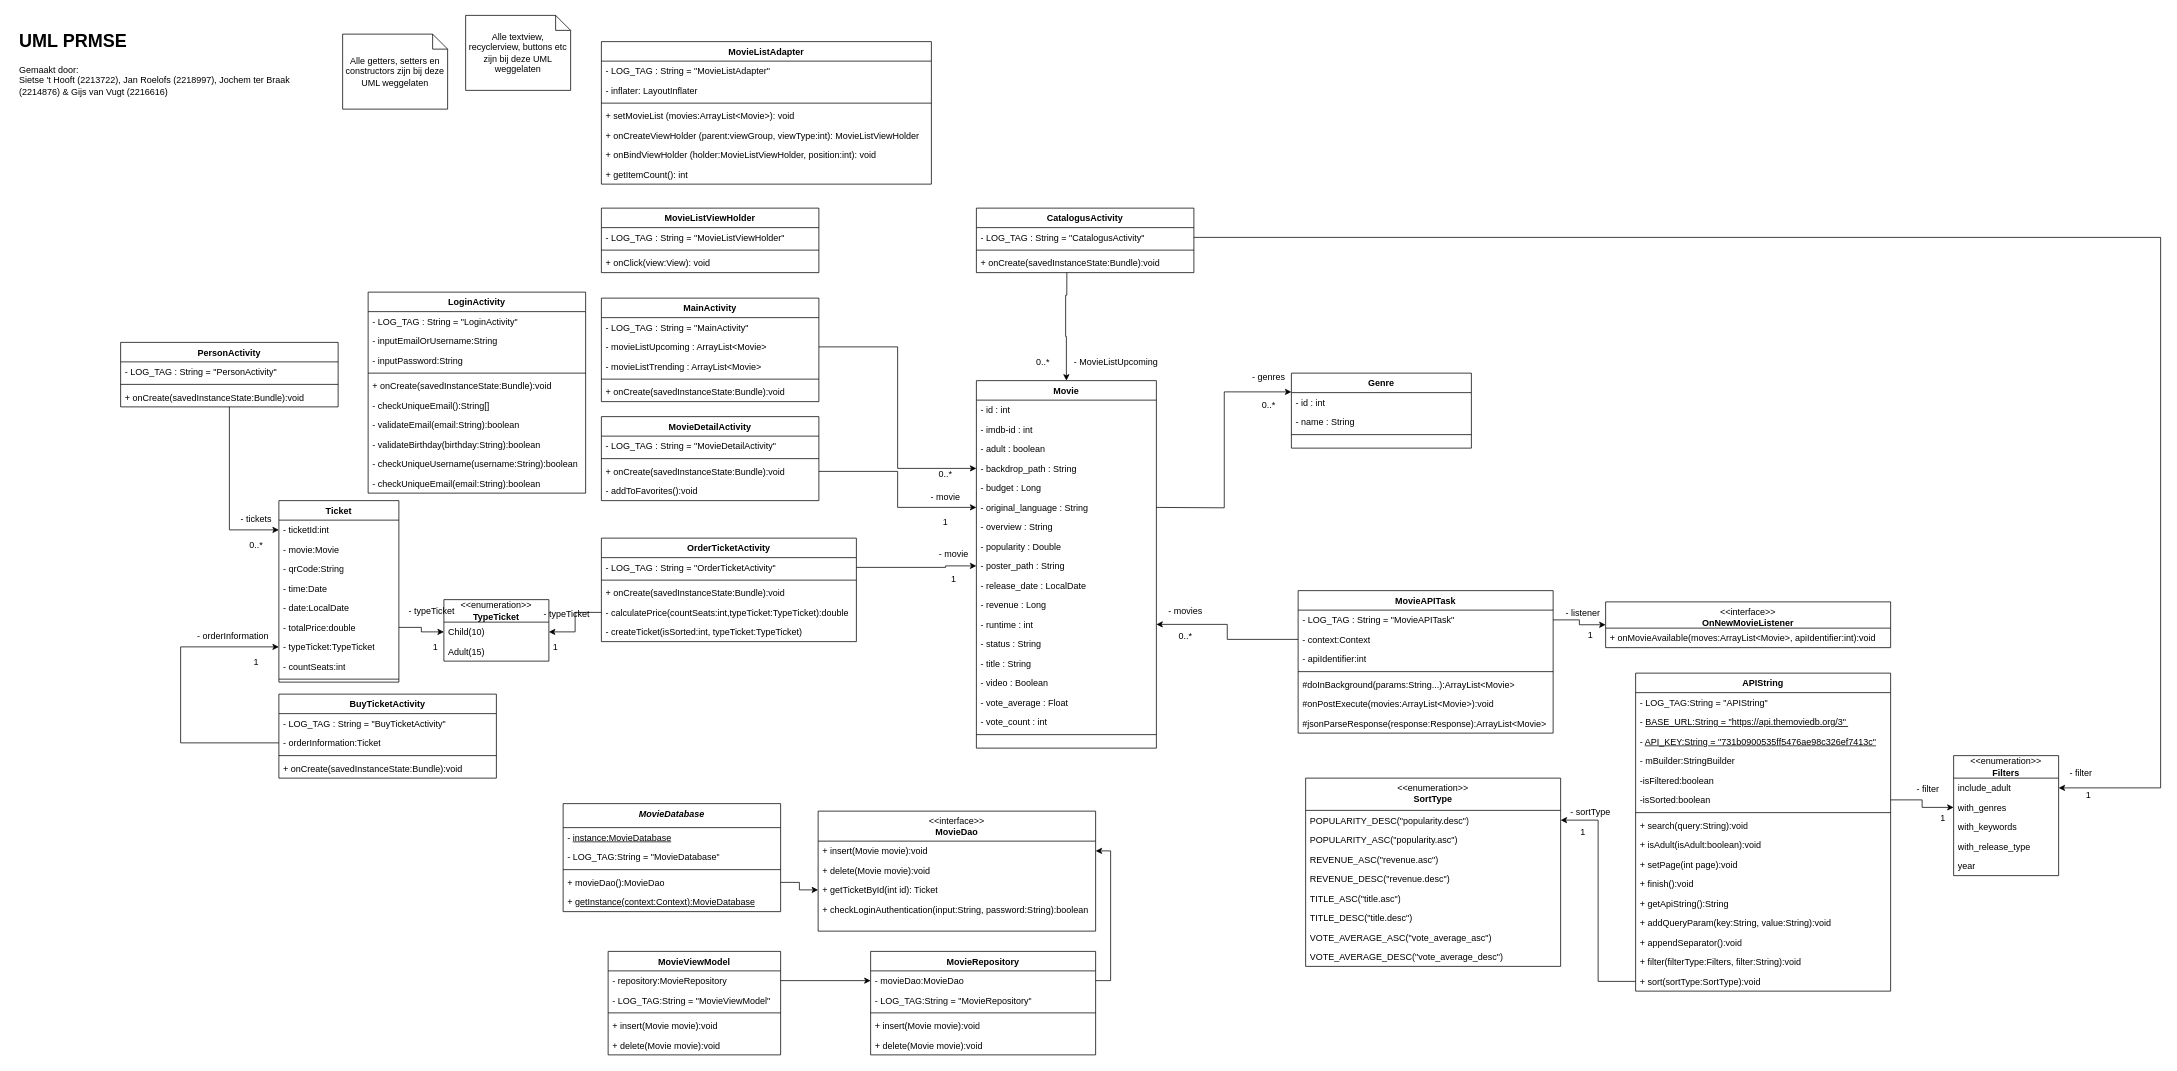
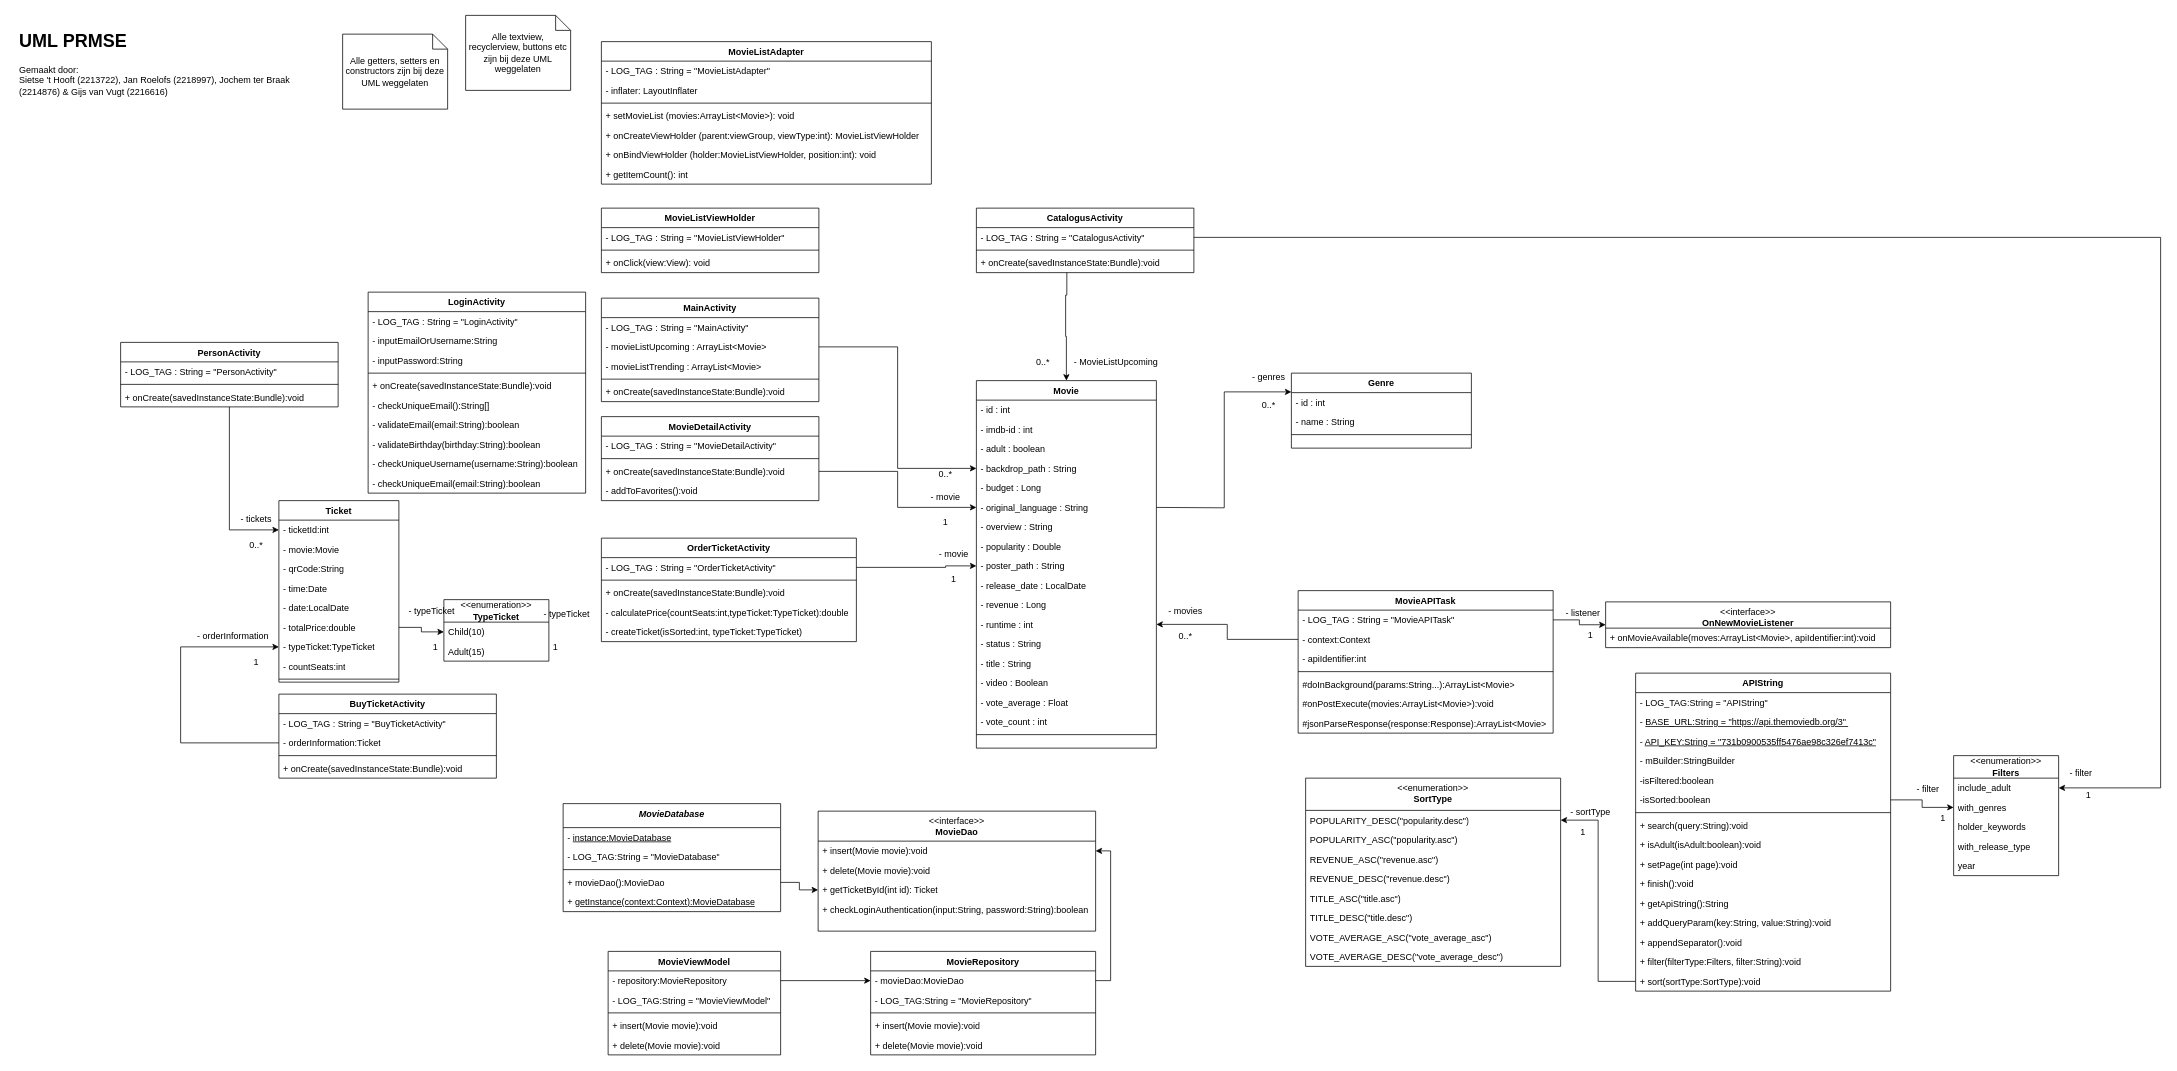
(586, 612) -> none
(1989, 828) -> (1995, 828)
